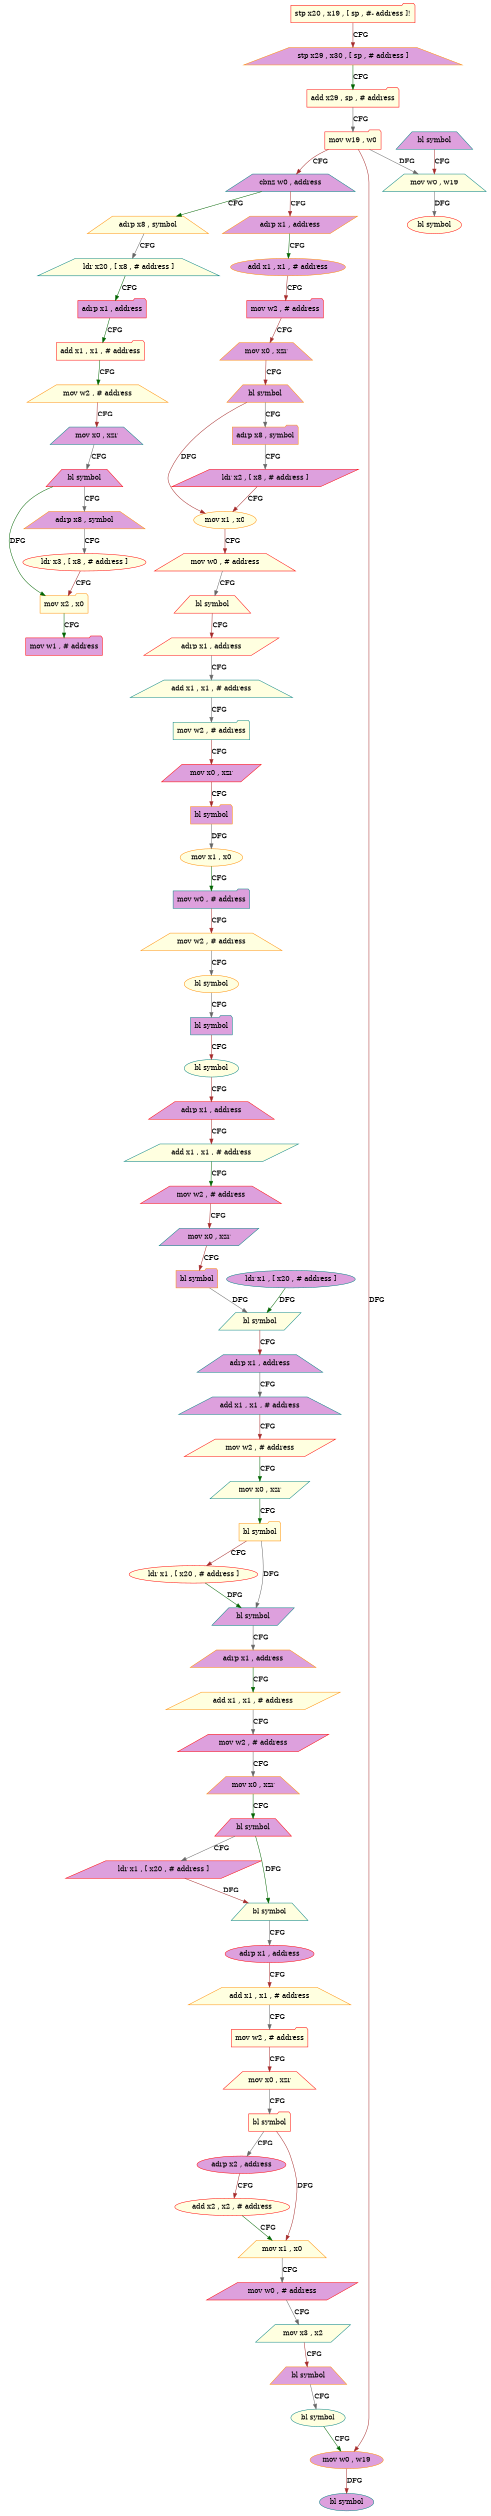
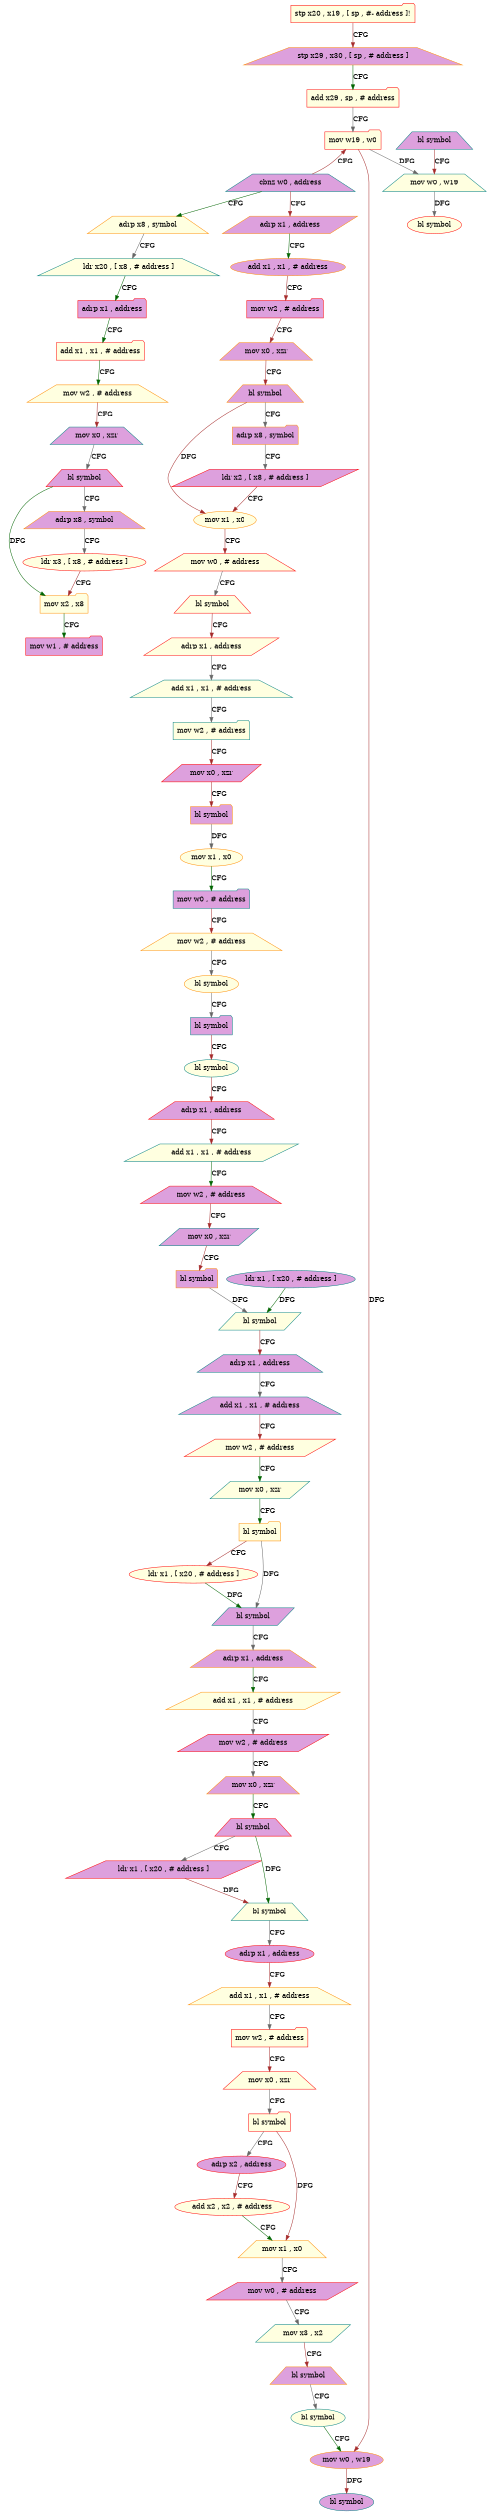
(313, 158) -> (328, 165)
(64, 604) -> (64, 604)
